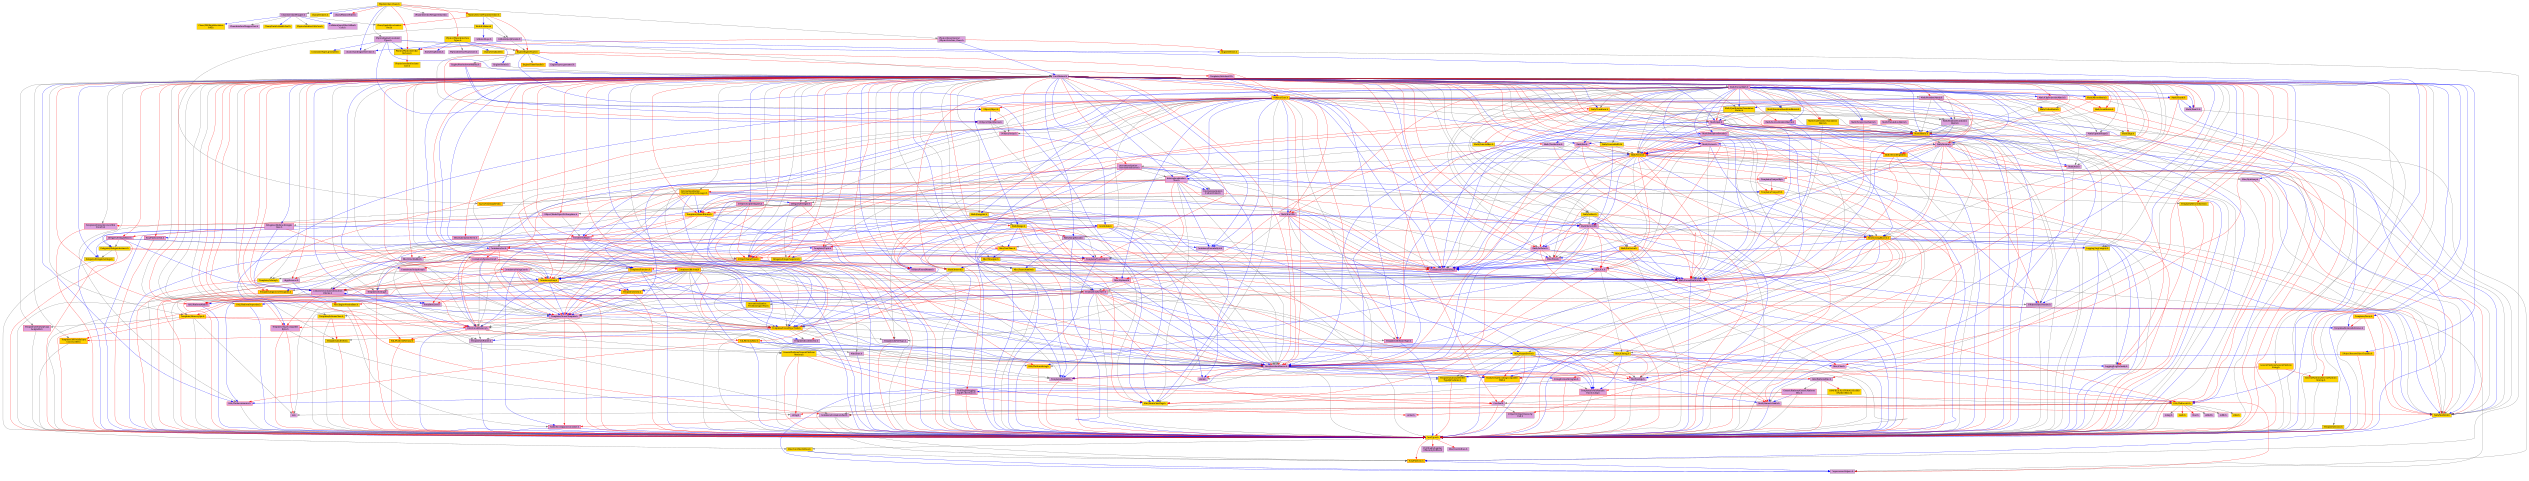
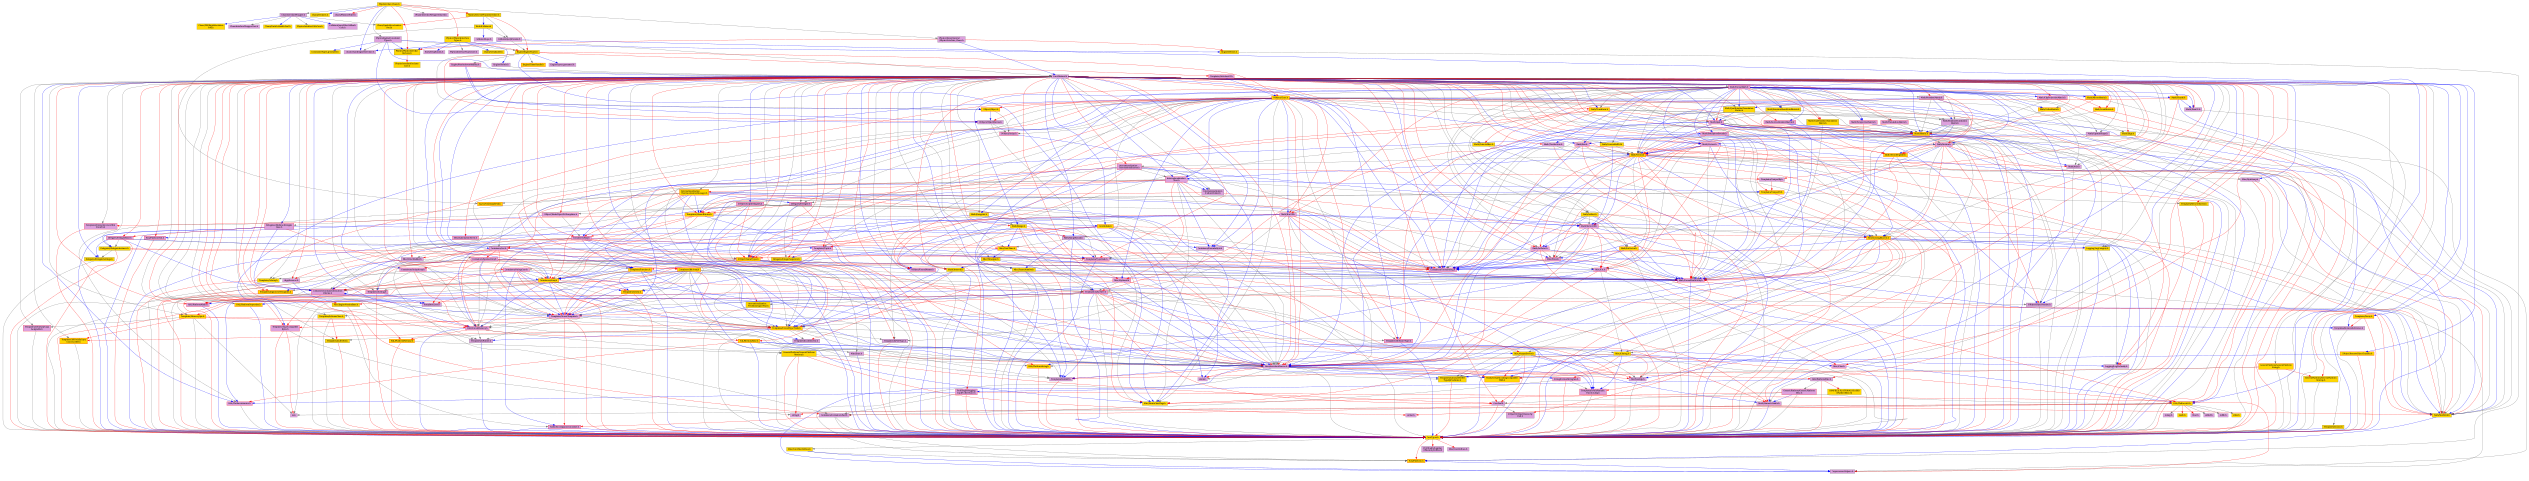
(1328, 282) -> (1328, 282)
(365, 442) -> (711, 434)
